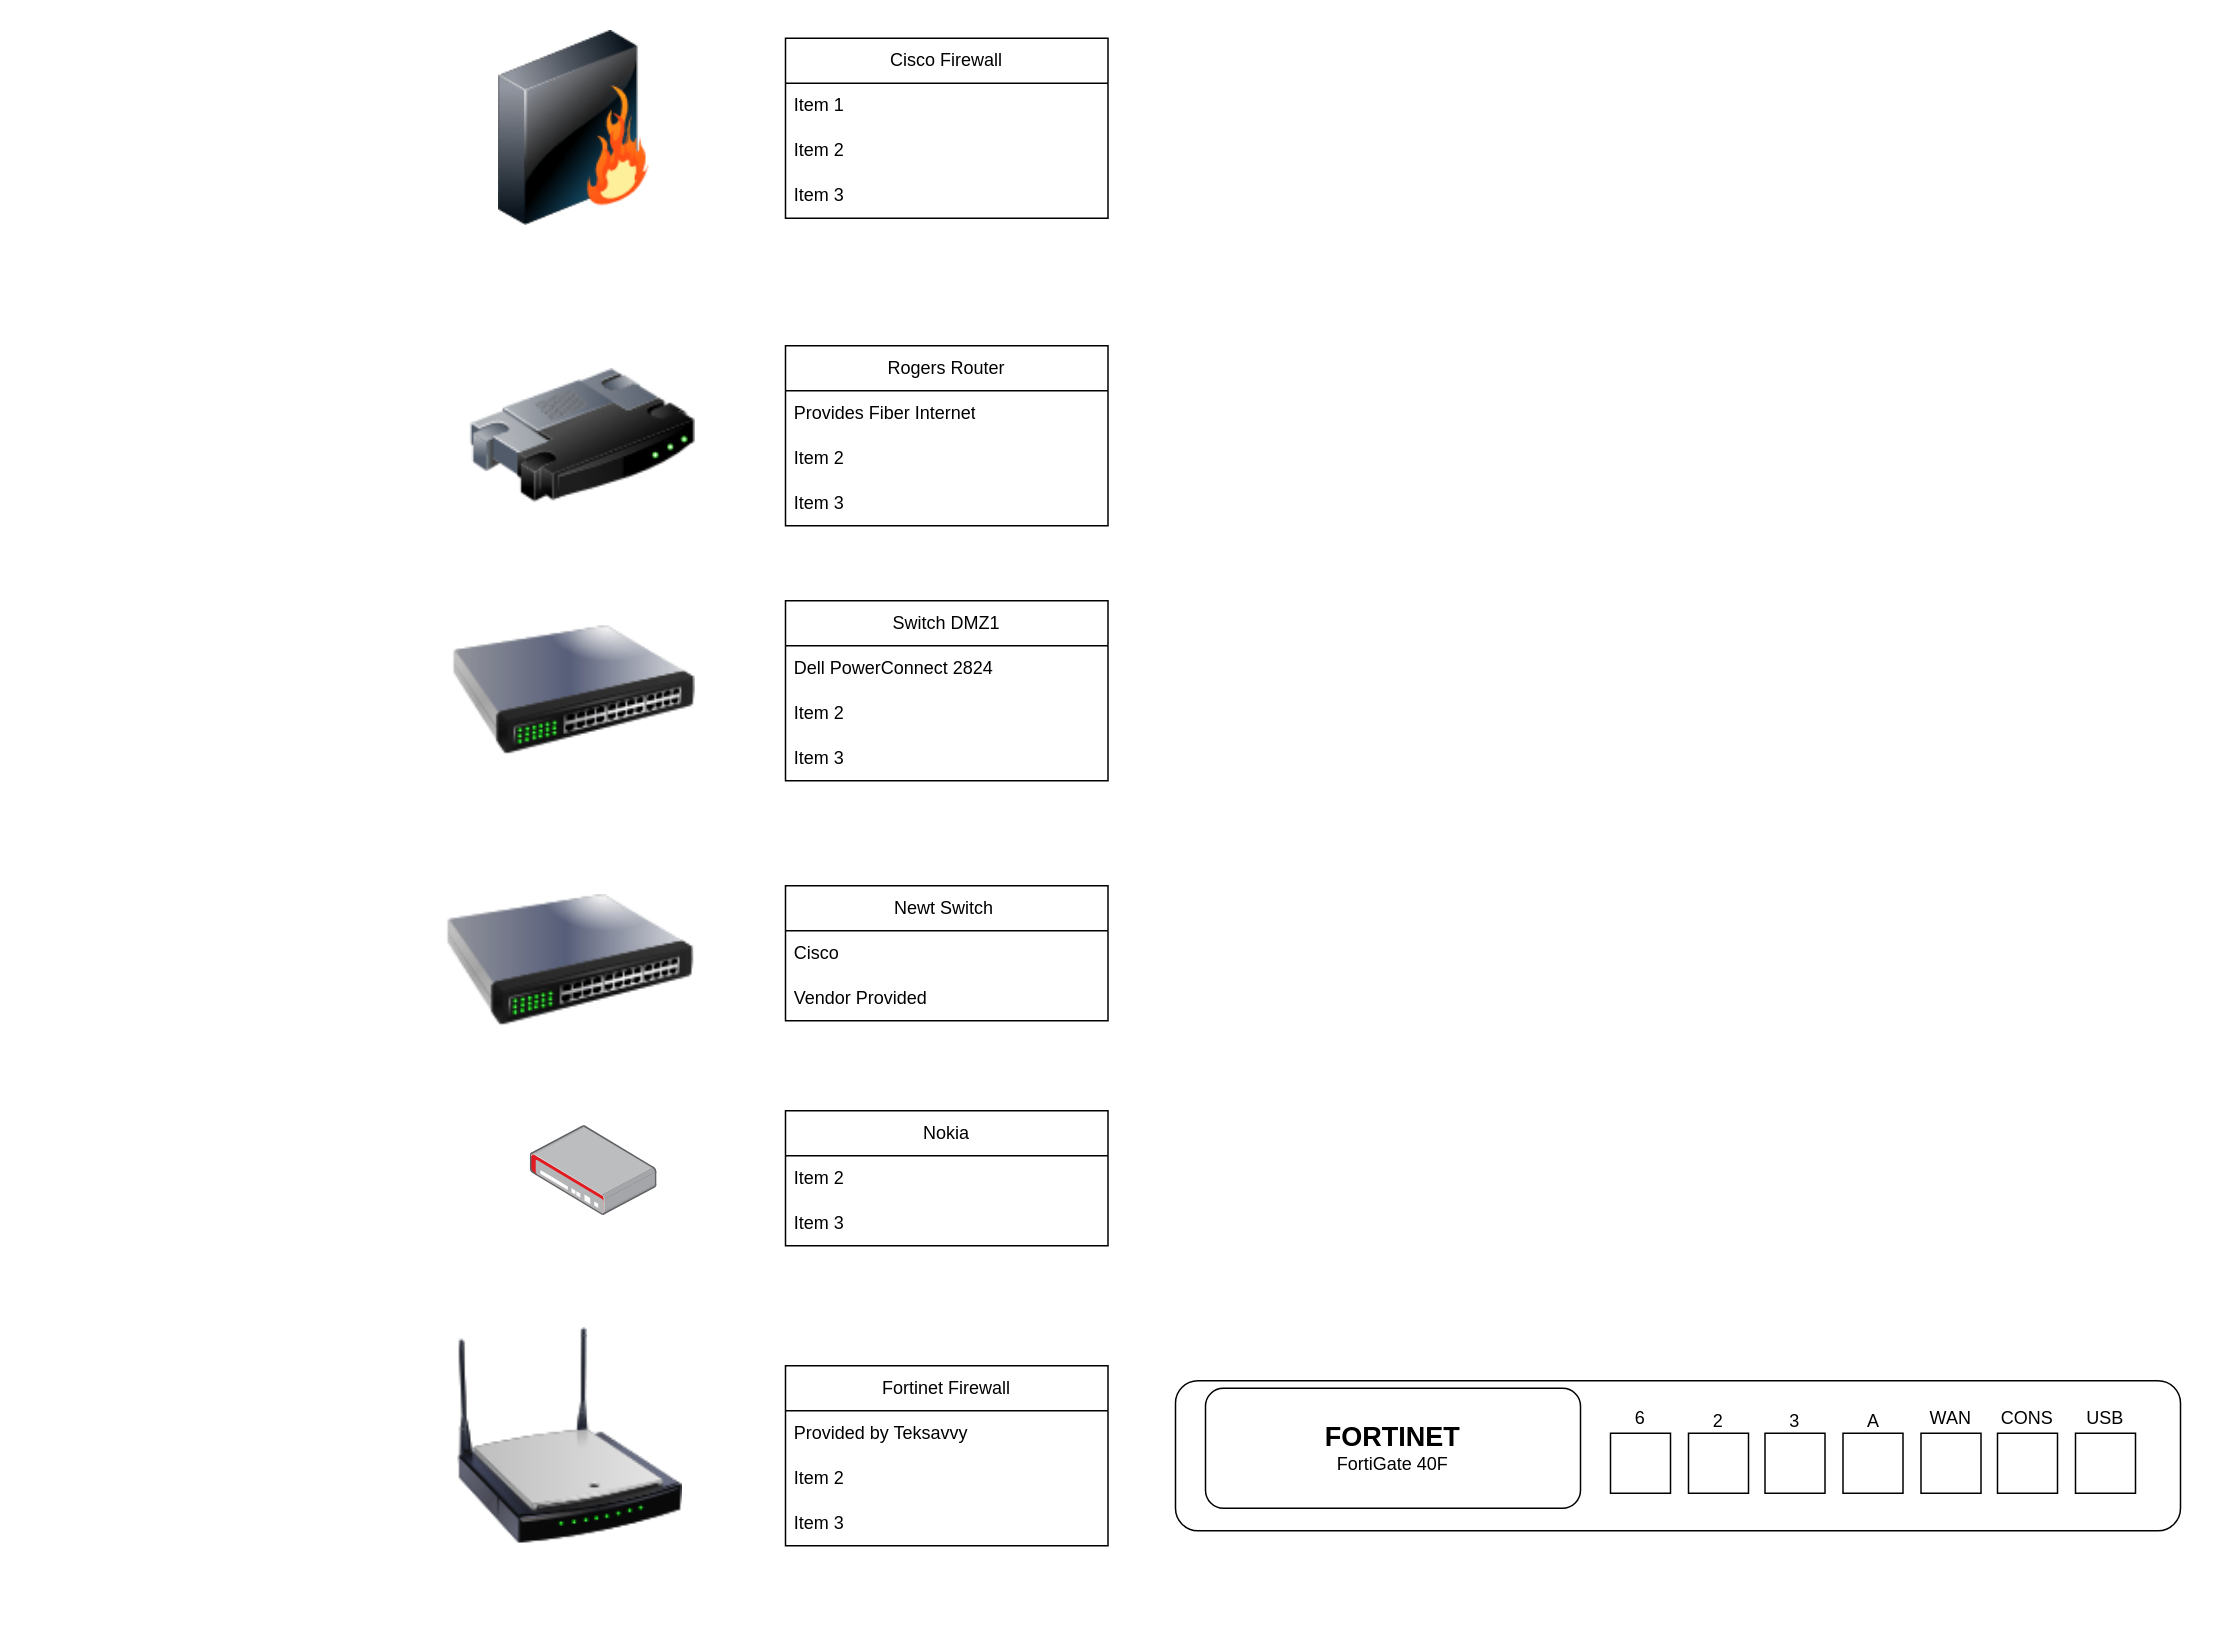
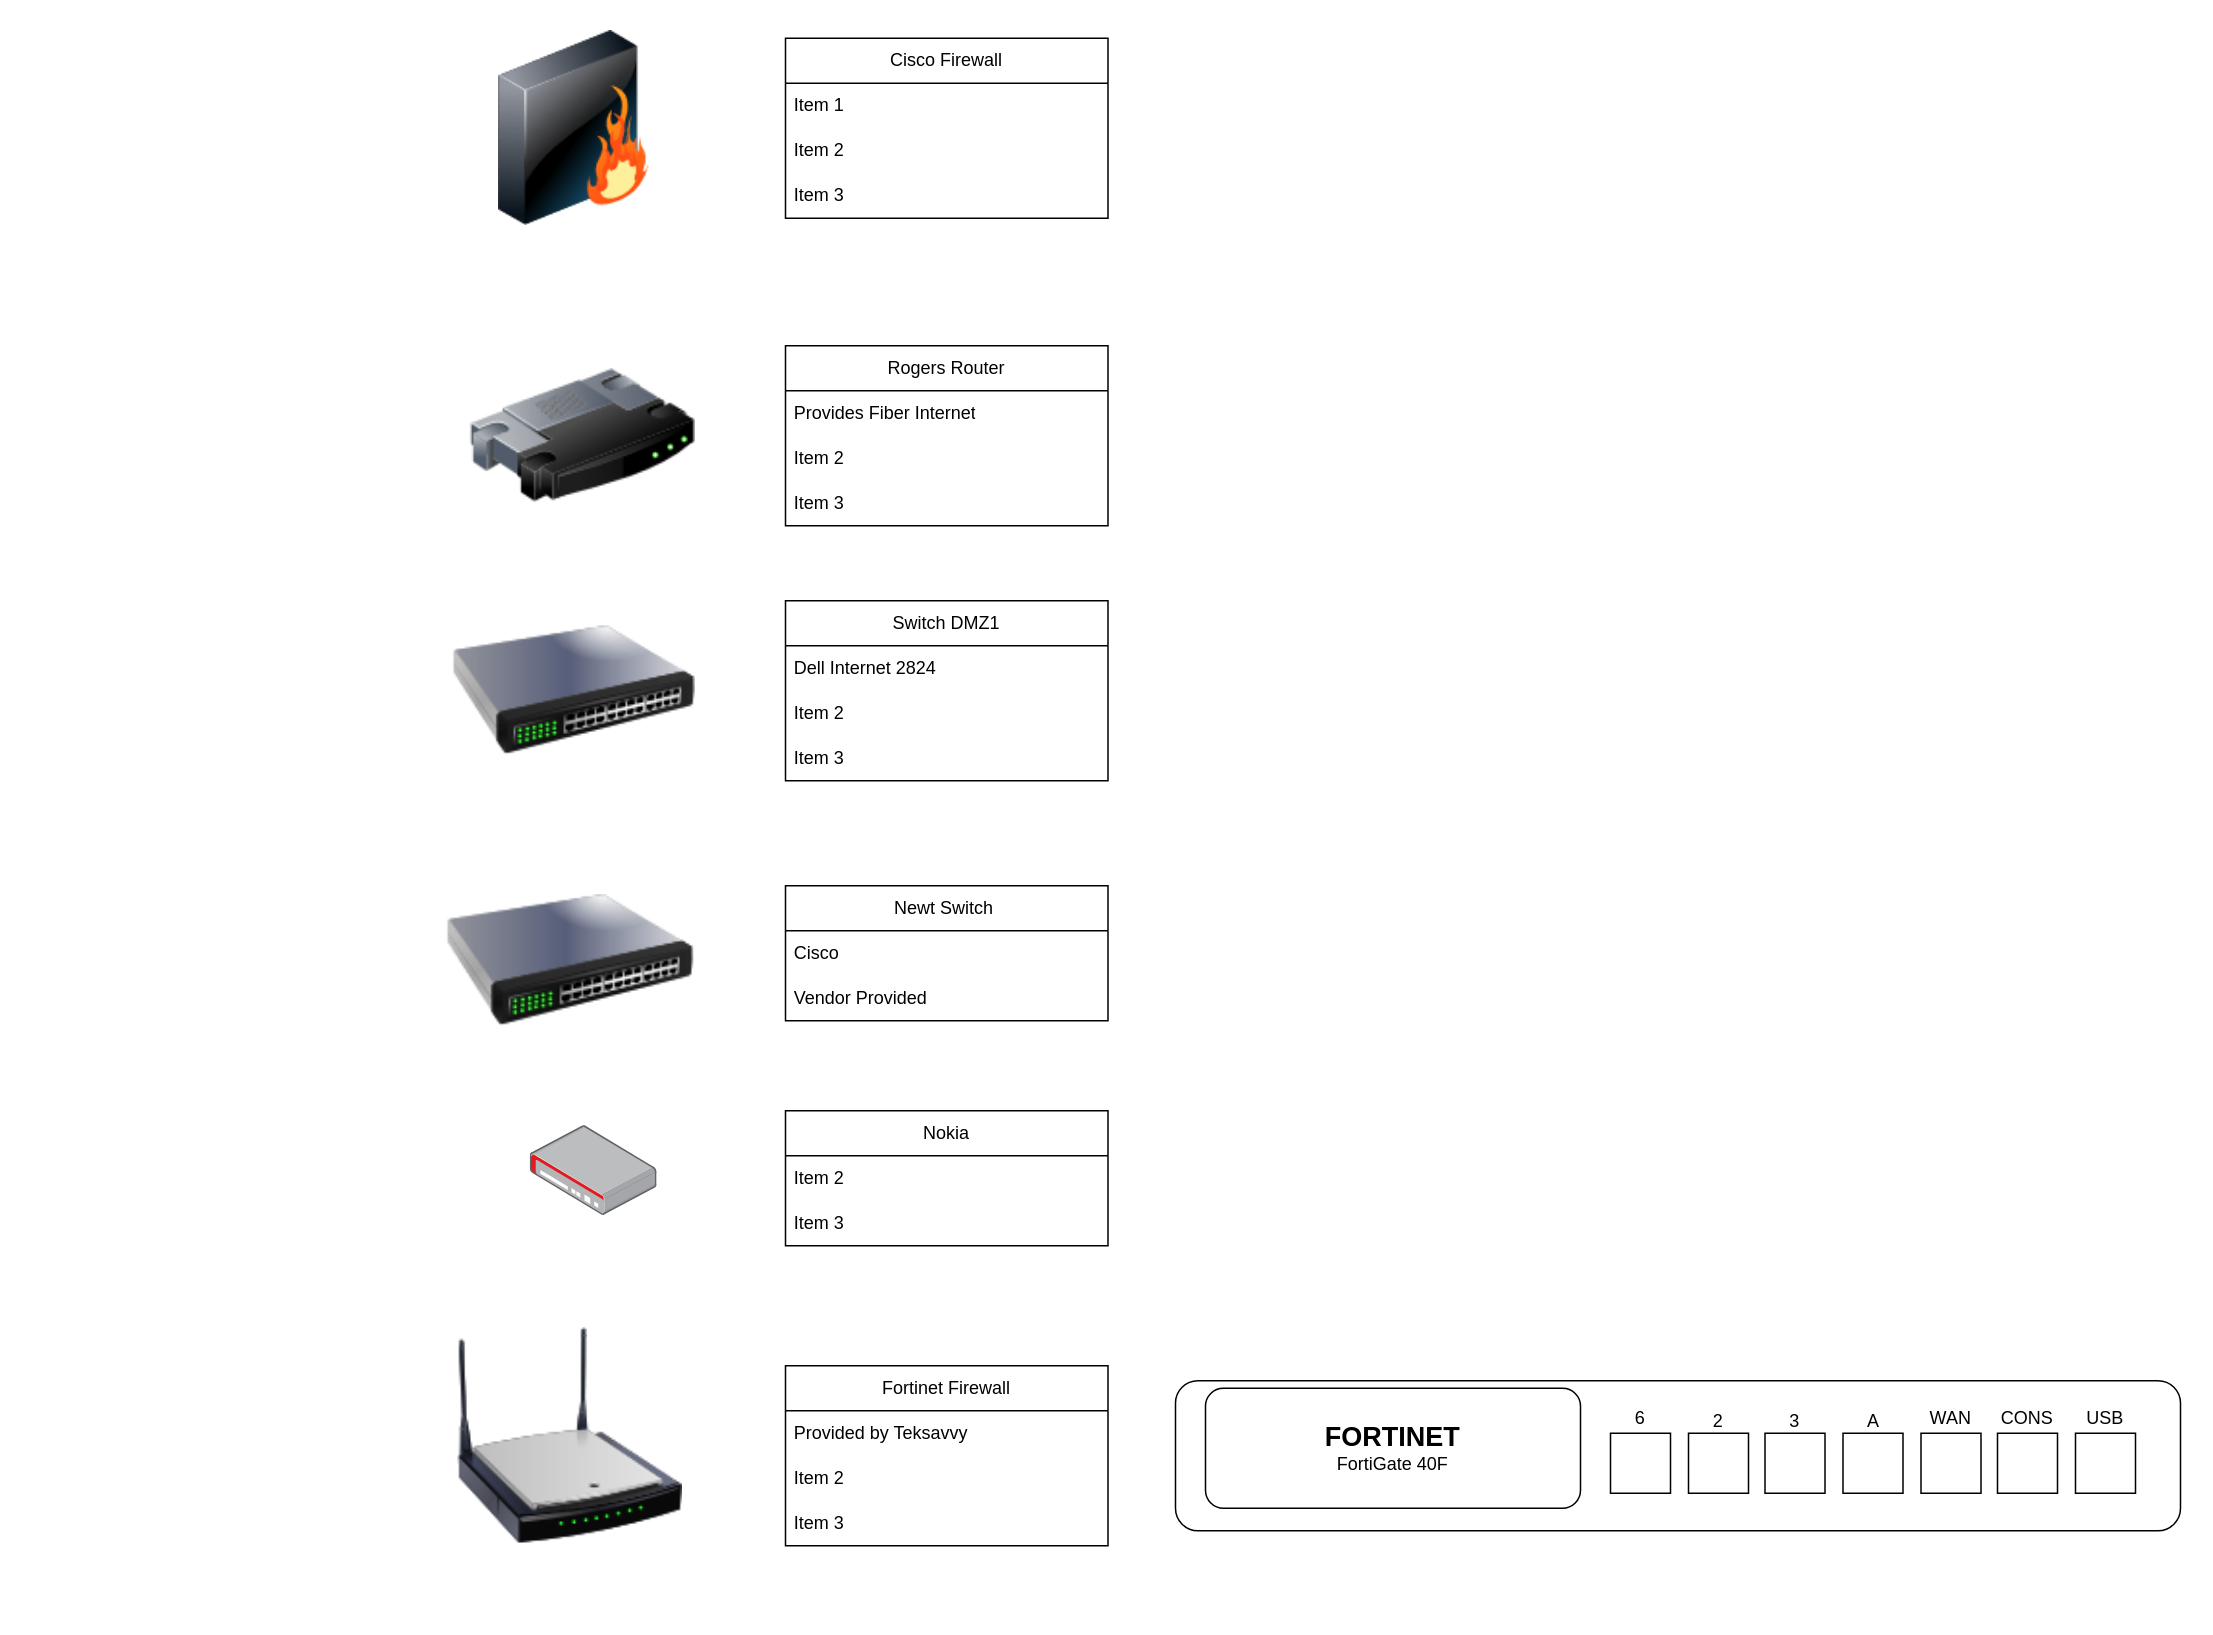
(896, 668) -> (876, 668)
